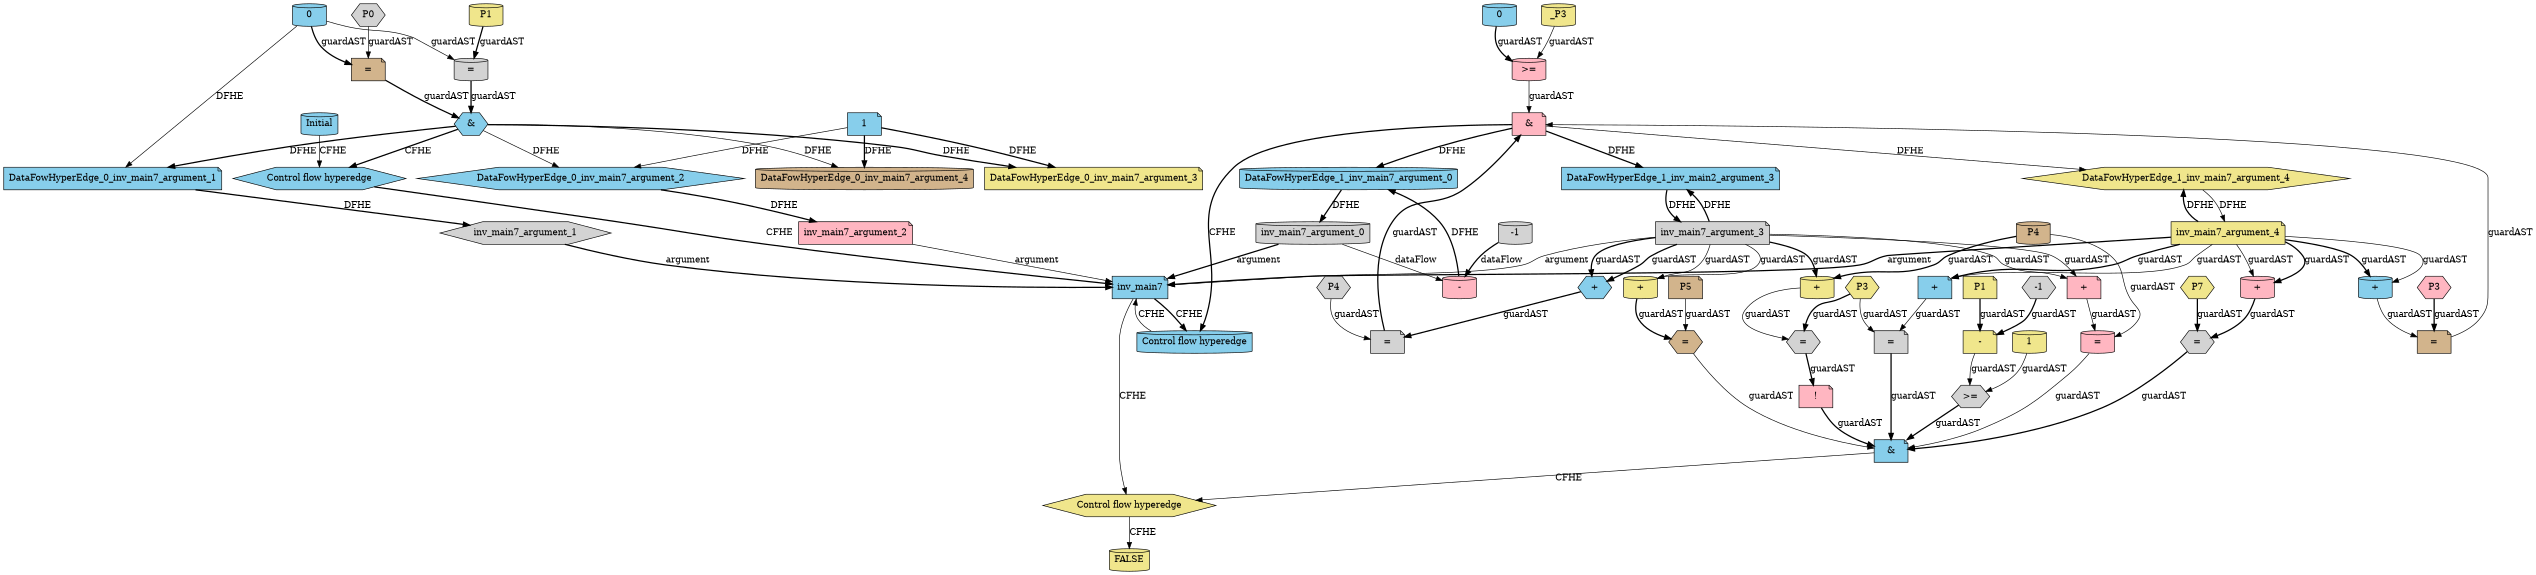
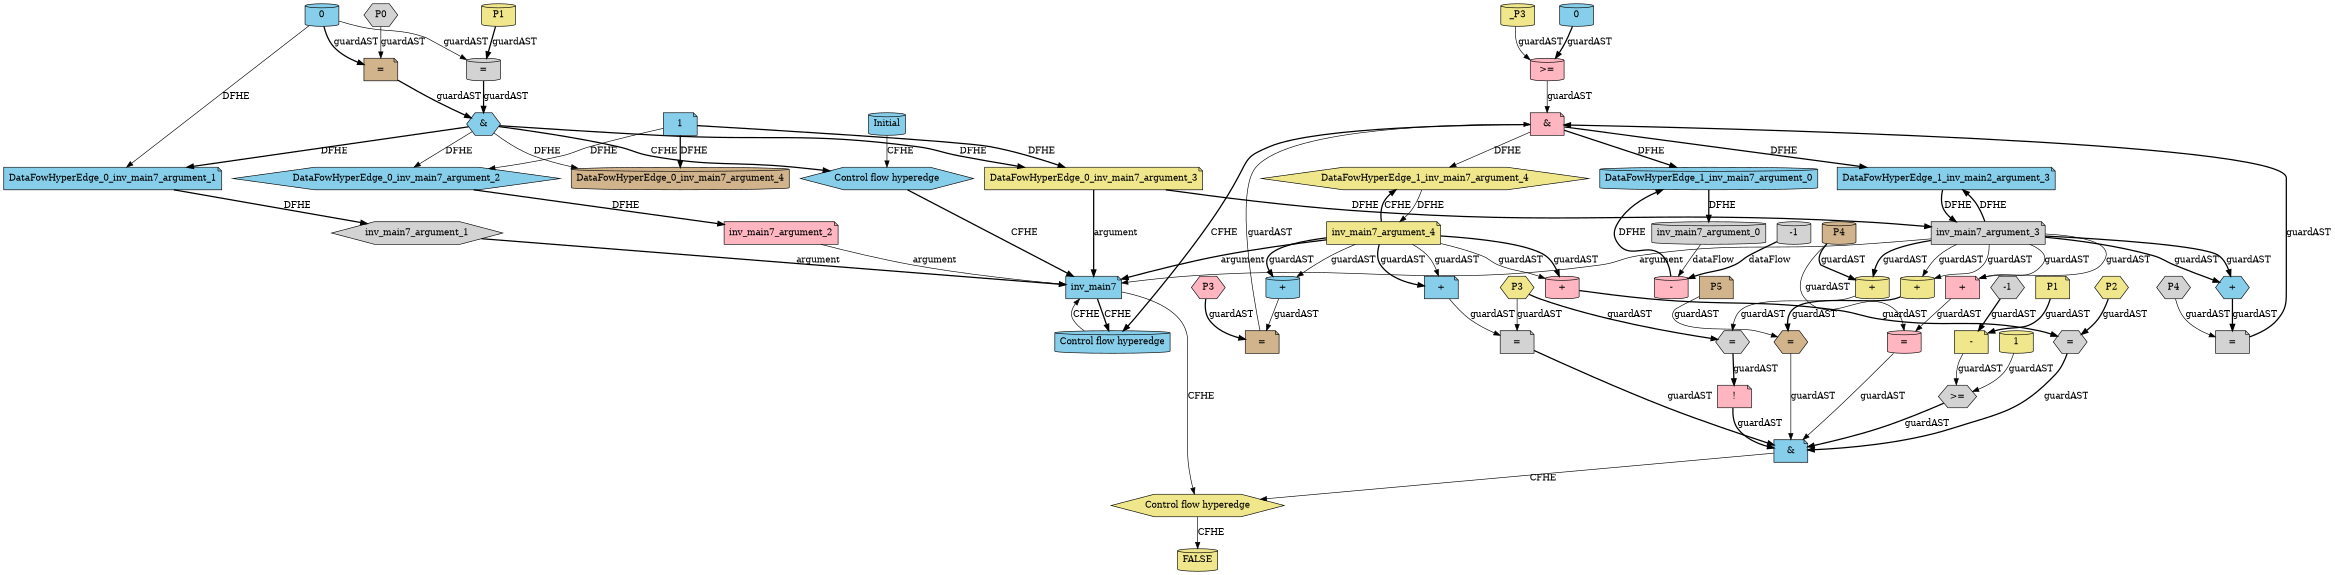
(2201, 206) -> (1398, 206)
none -> (1545, 218)
(1226, 260) -> (1094, 230)
(2197, 288) -> (2112, 288)
